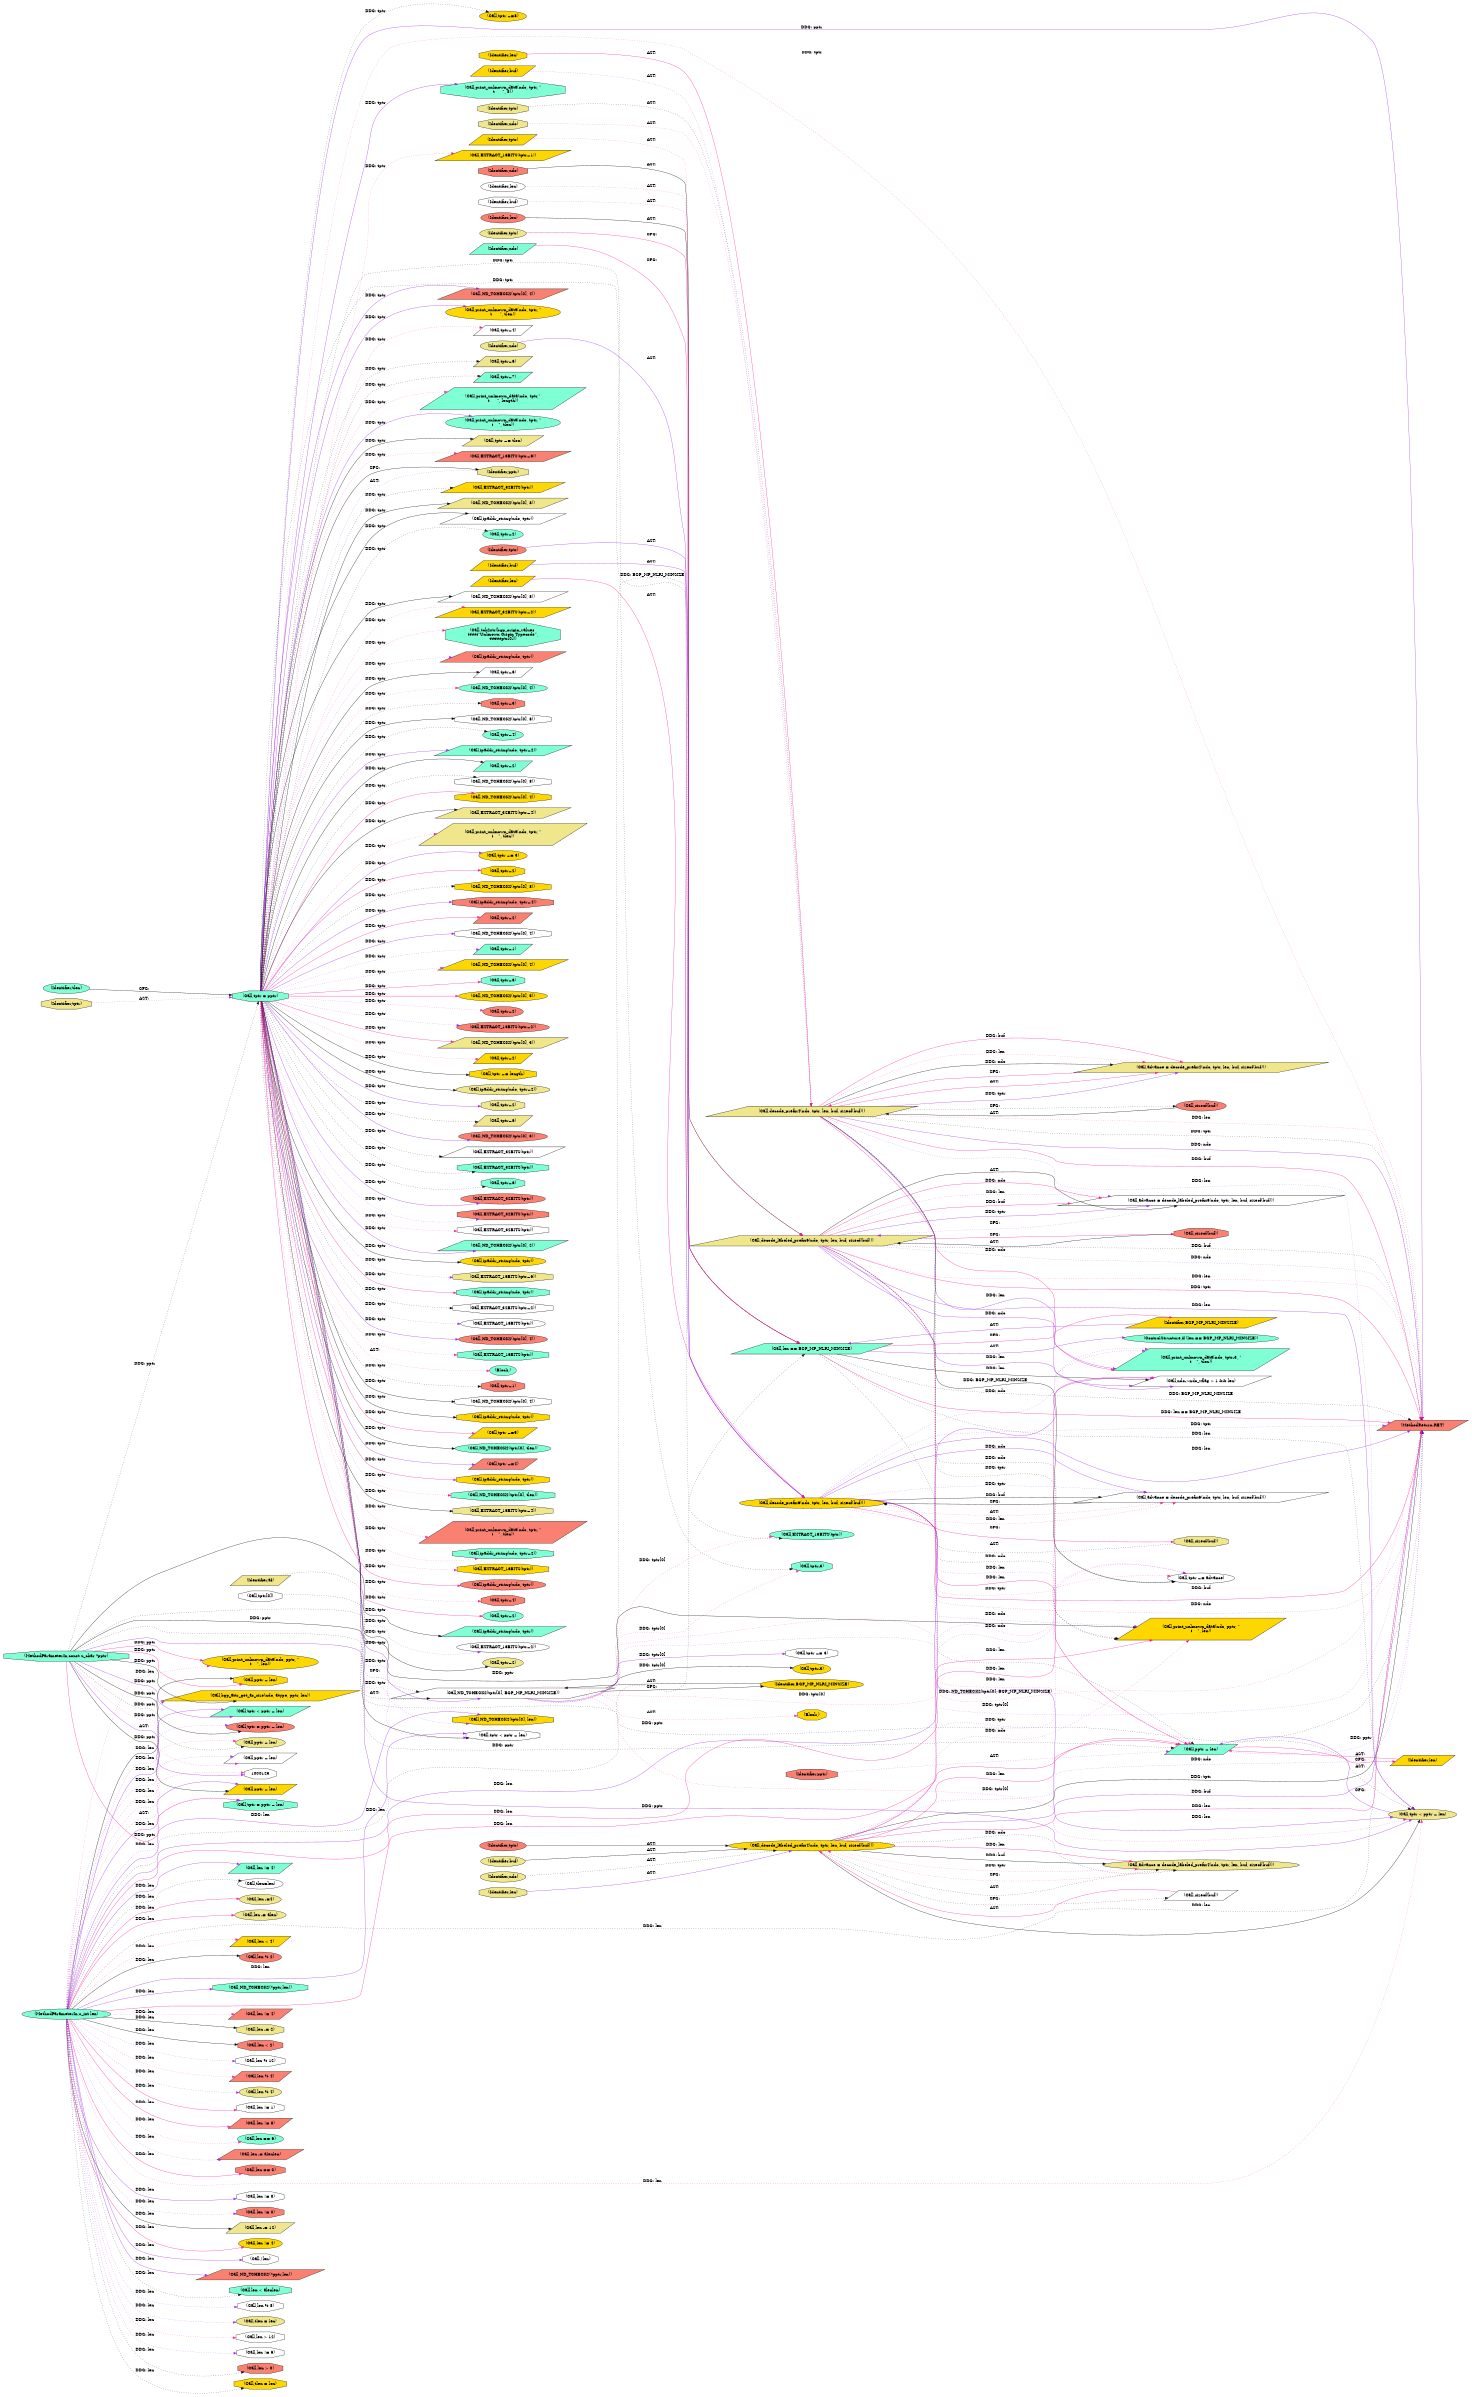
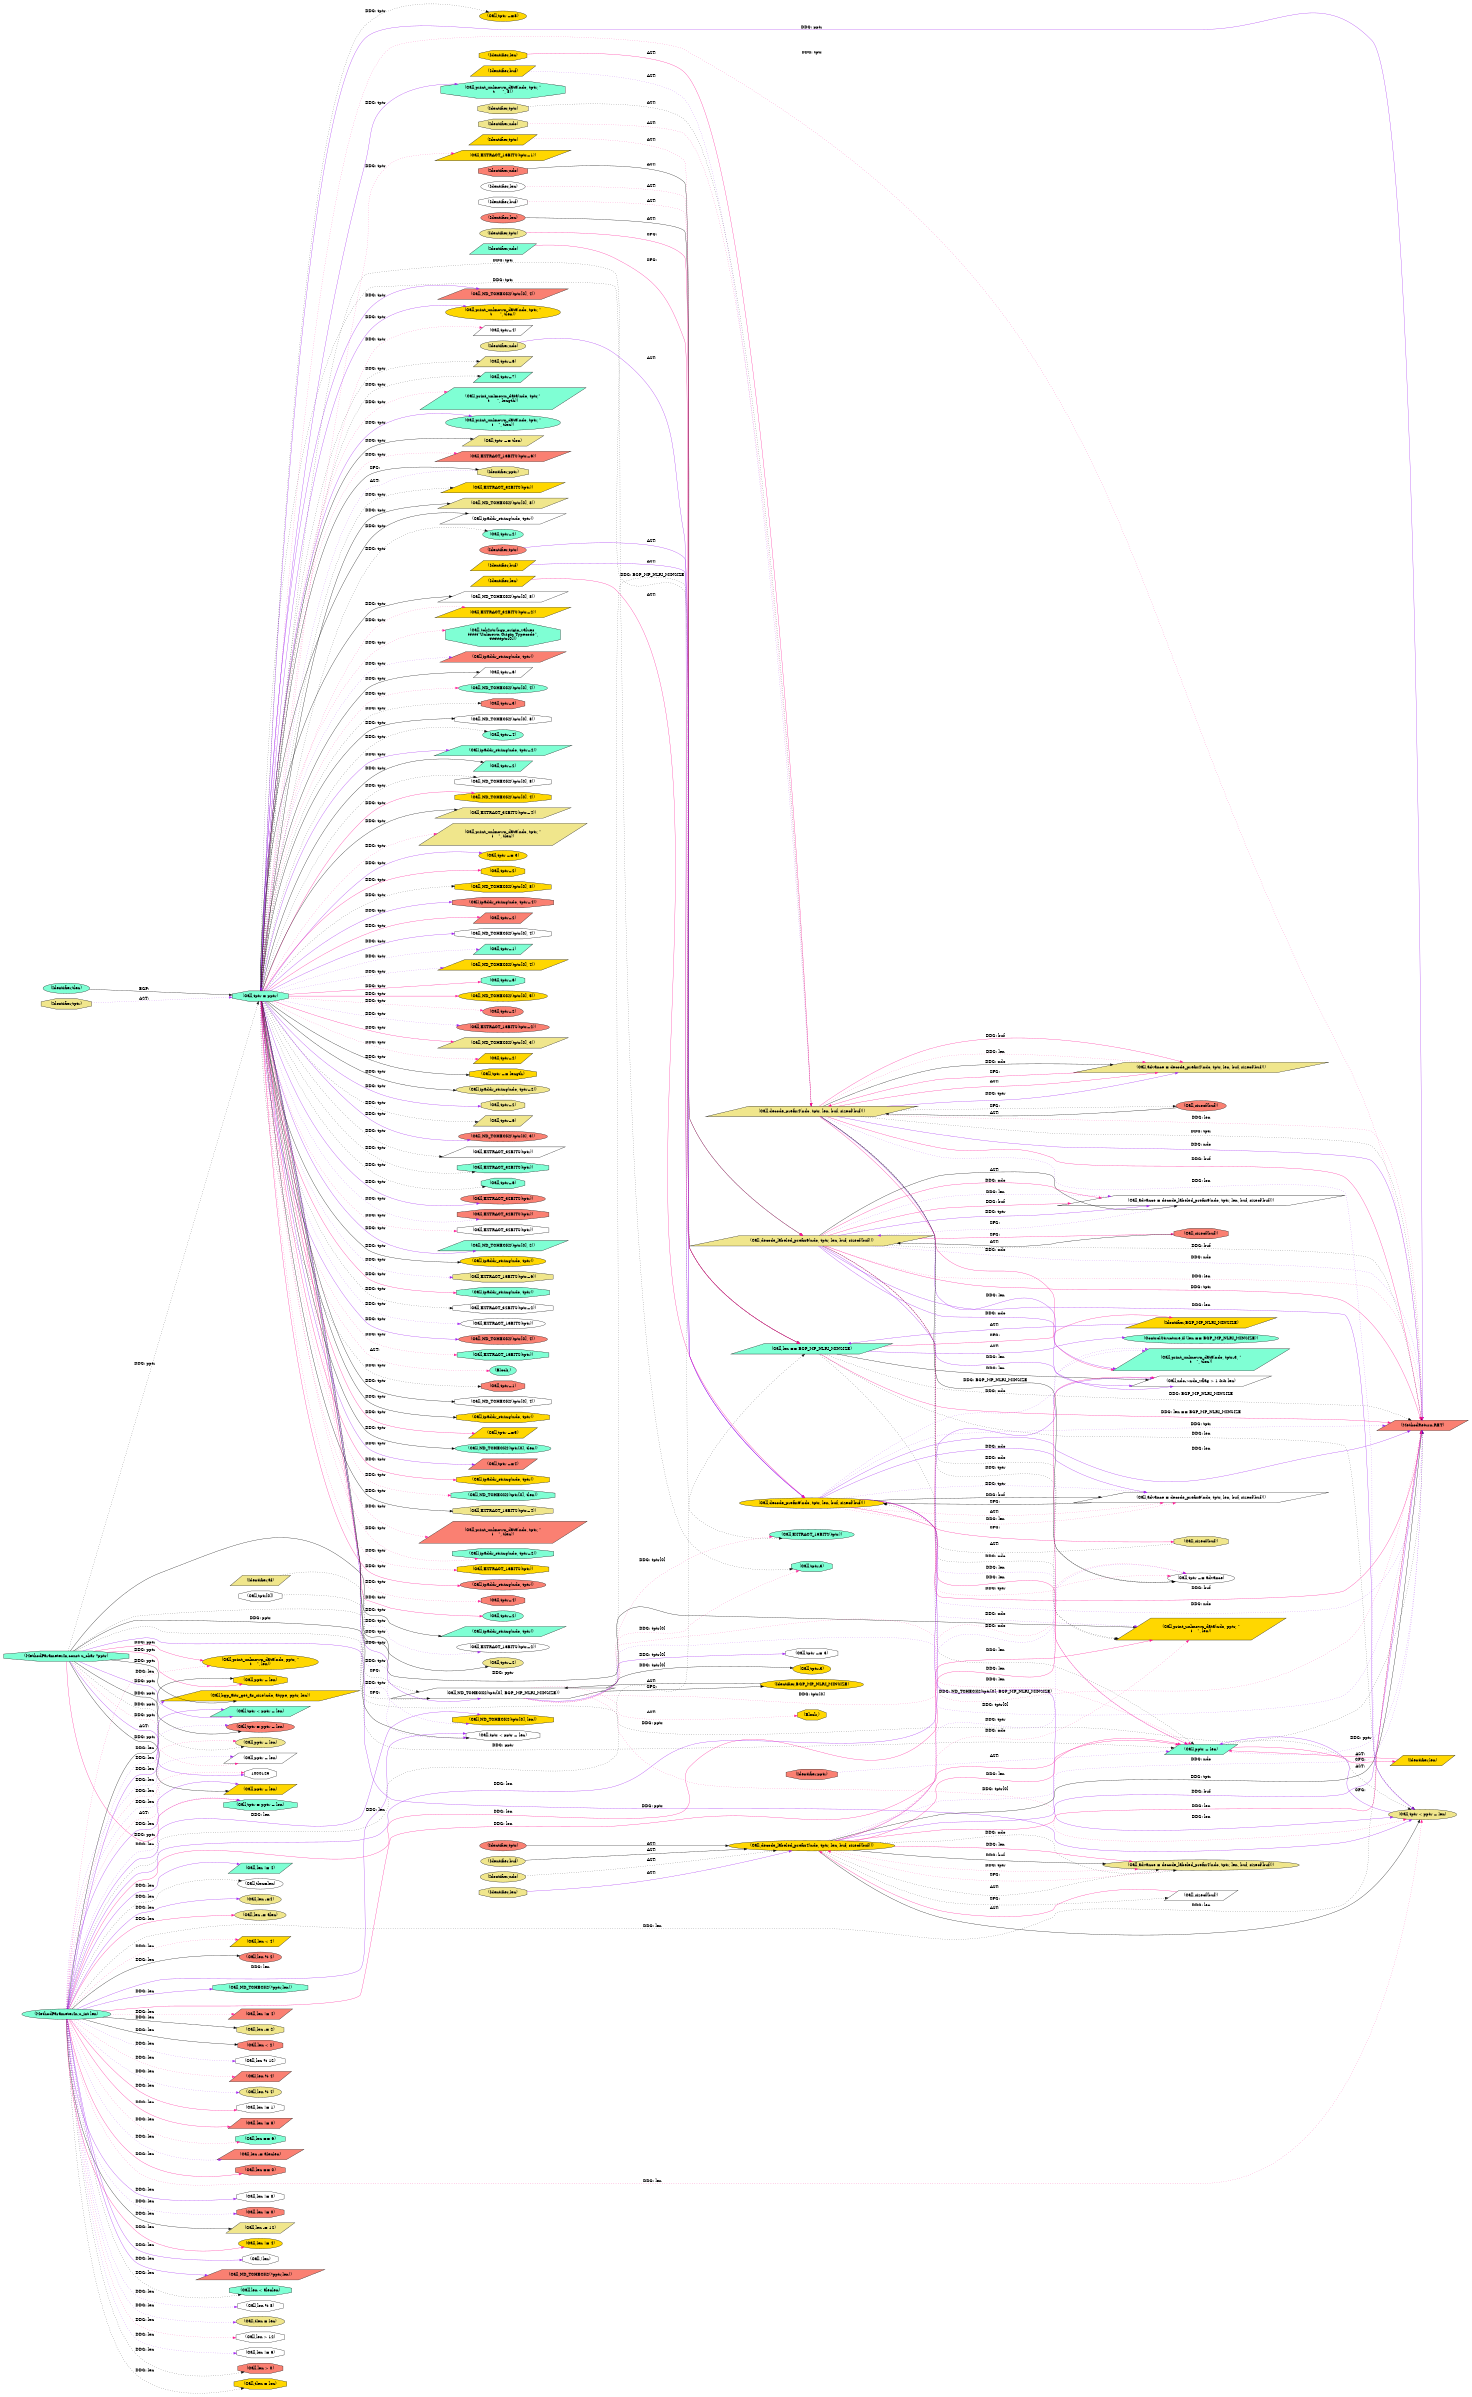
(145, 989) -> (145, 989)
(375, 1693) -> (375, 1693)
(131, 1920) -> (131, 1920)
(260, 2139) -> (260, 2139)
